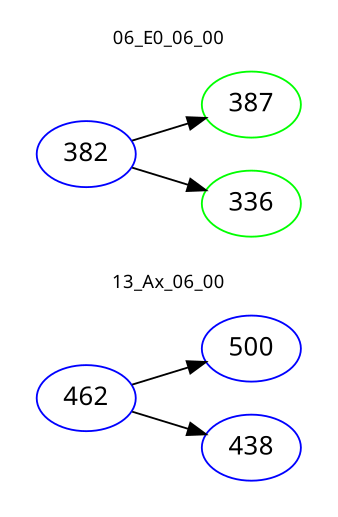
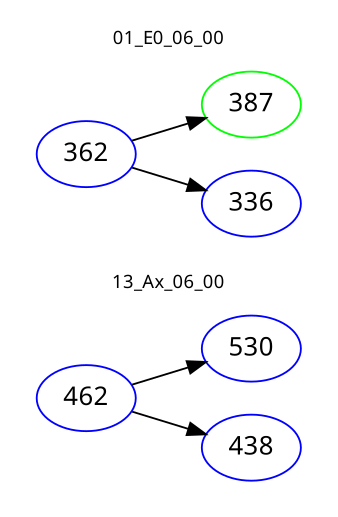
(169, 39) -> (169, 39)
(86, 154) -> (86, 154)
(251, 204) -> (251, 204)
(251, 349) -> (251, 349)
